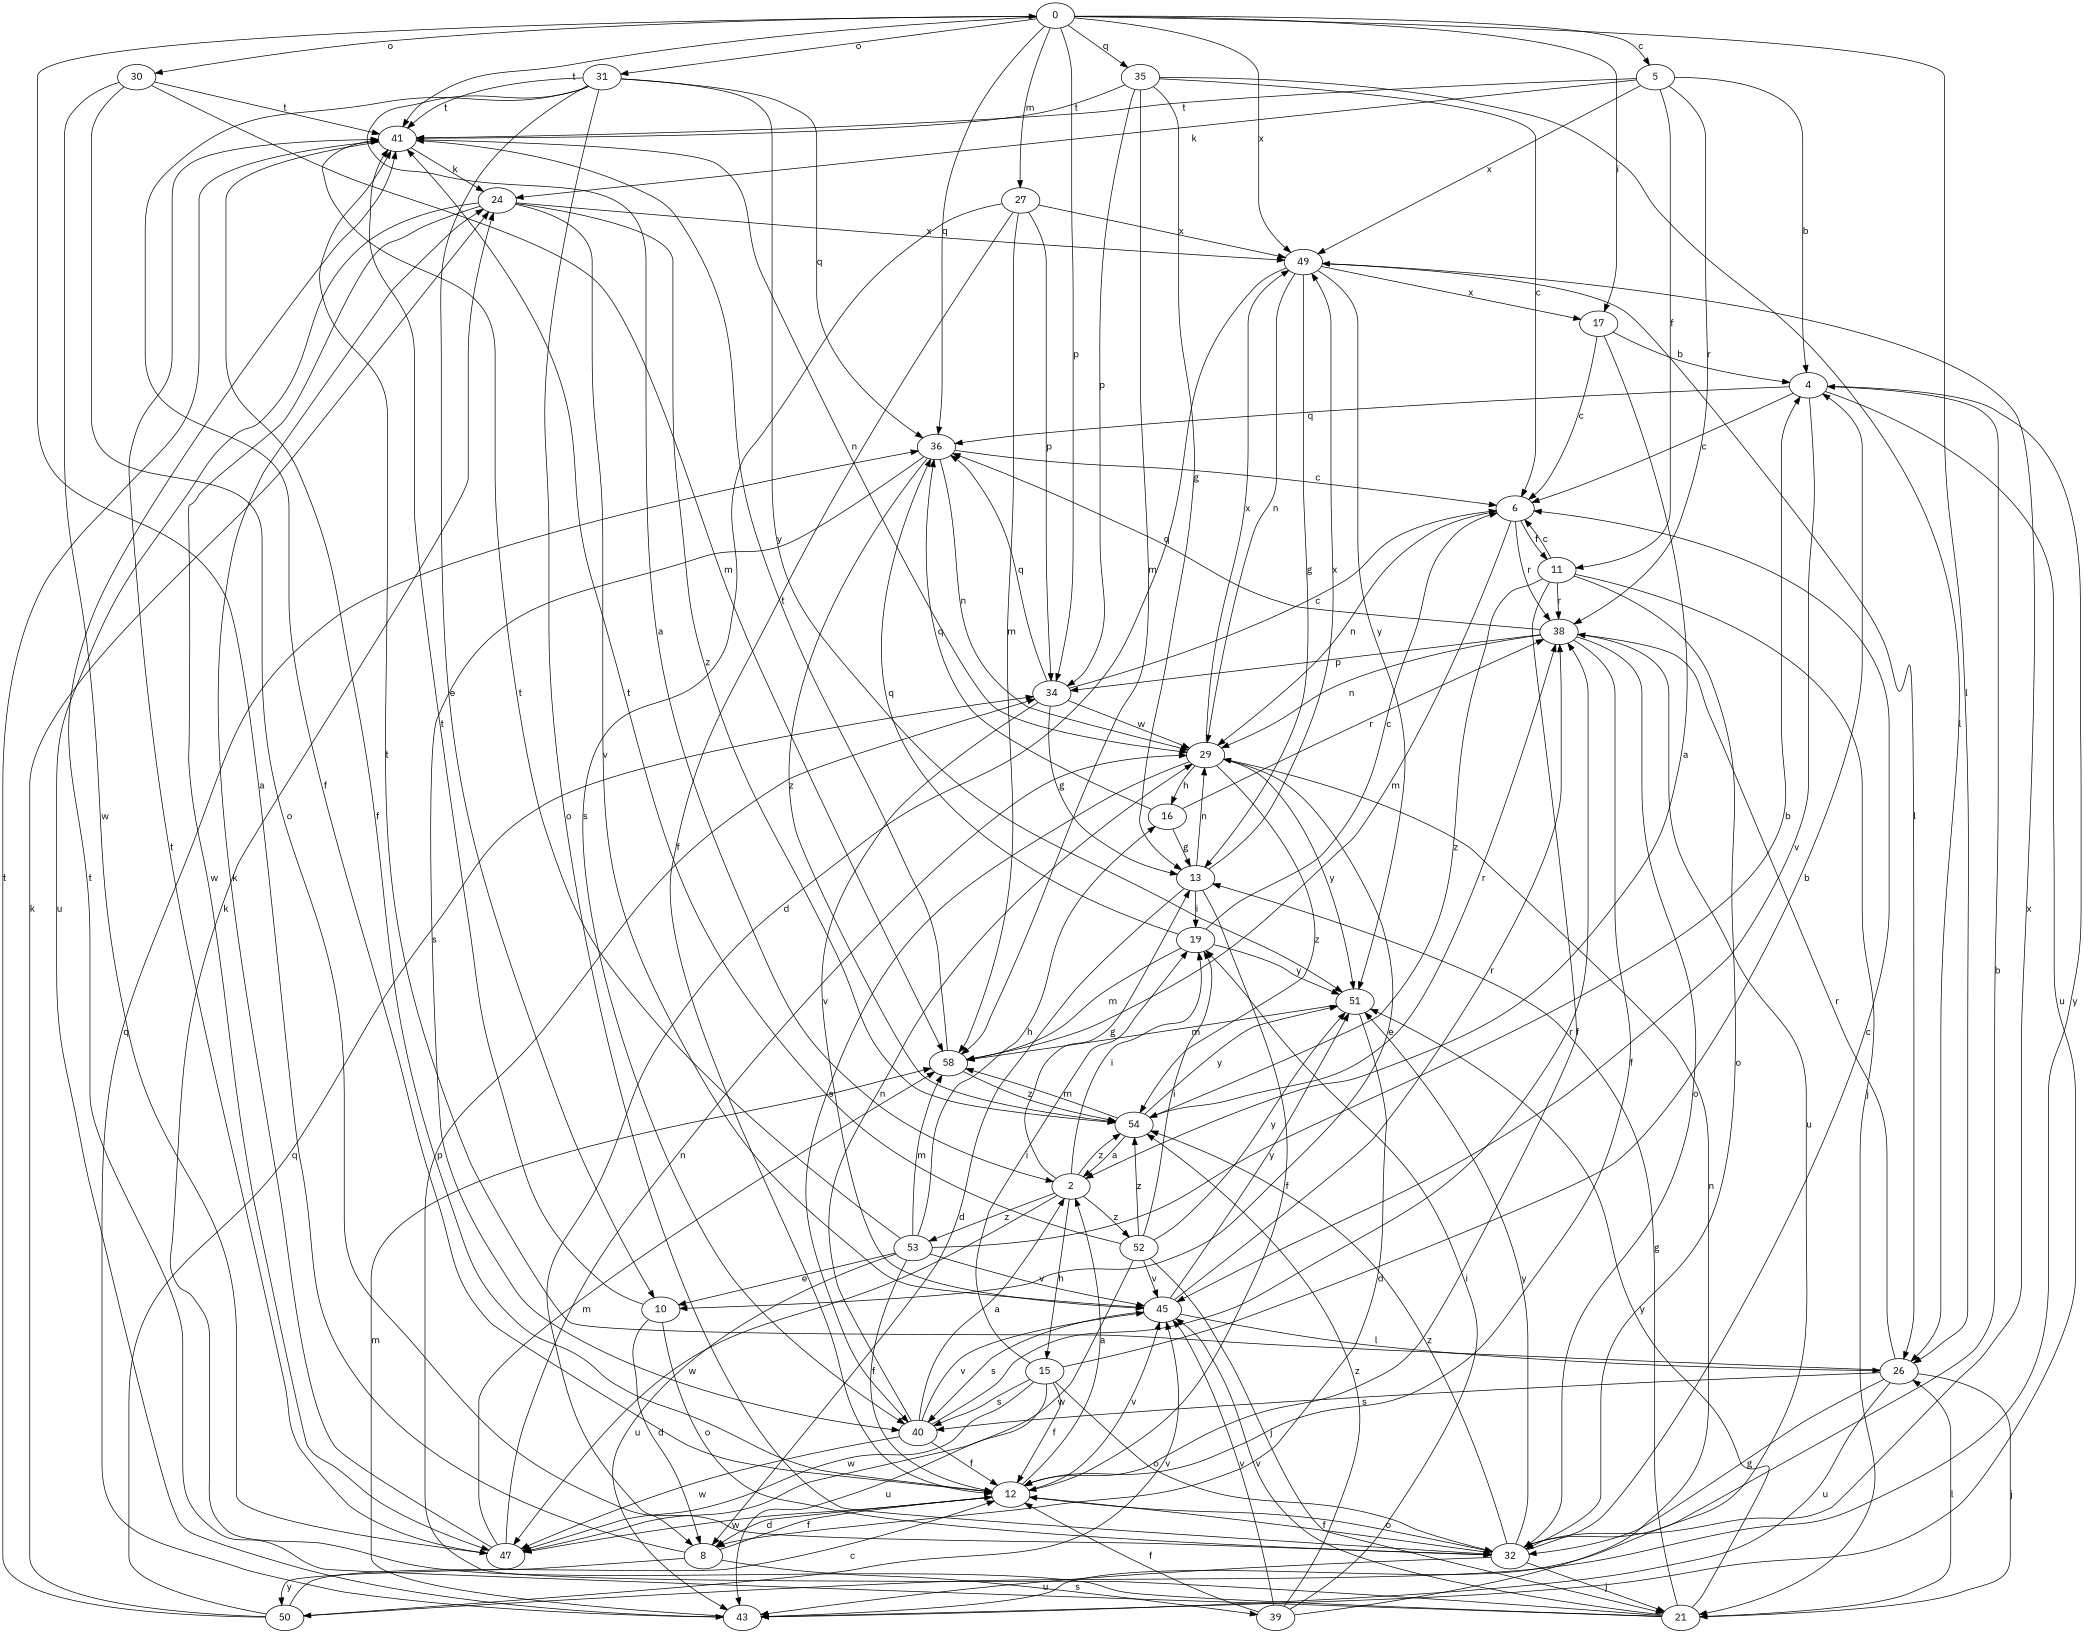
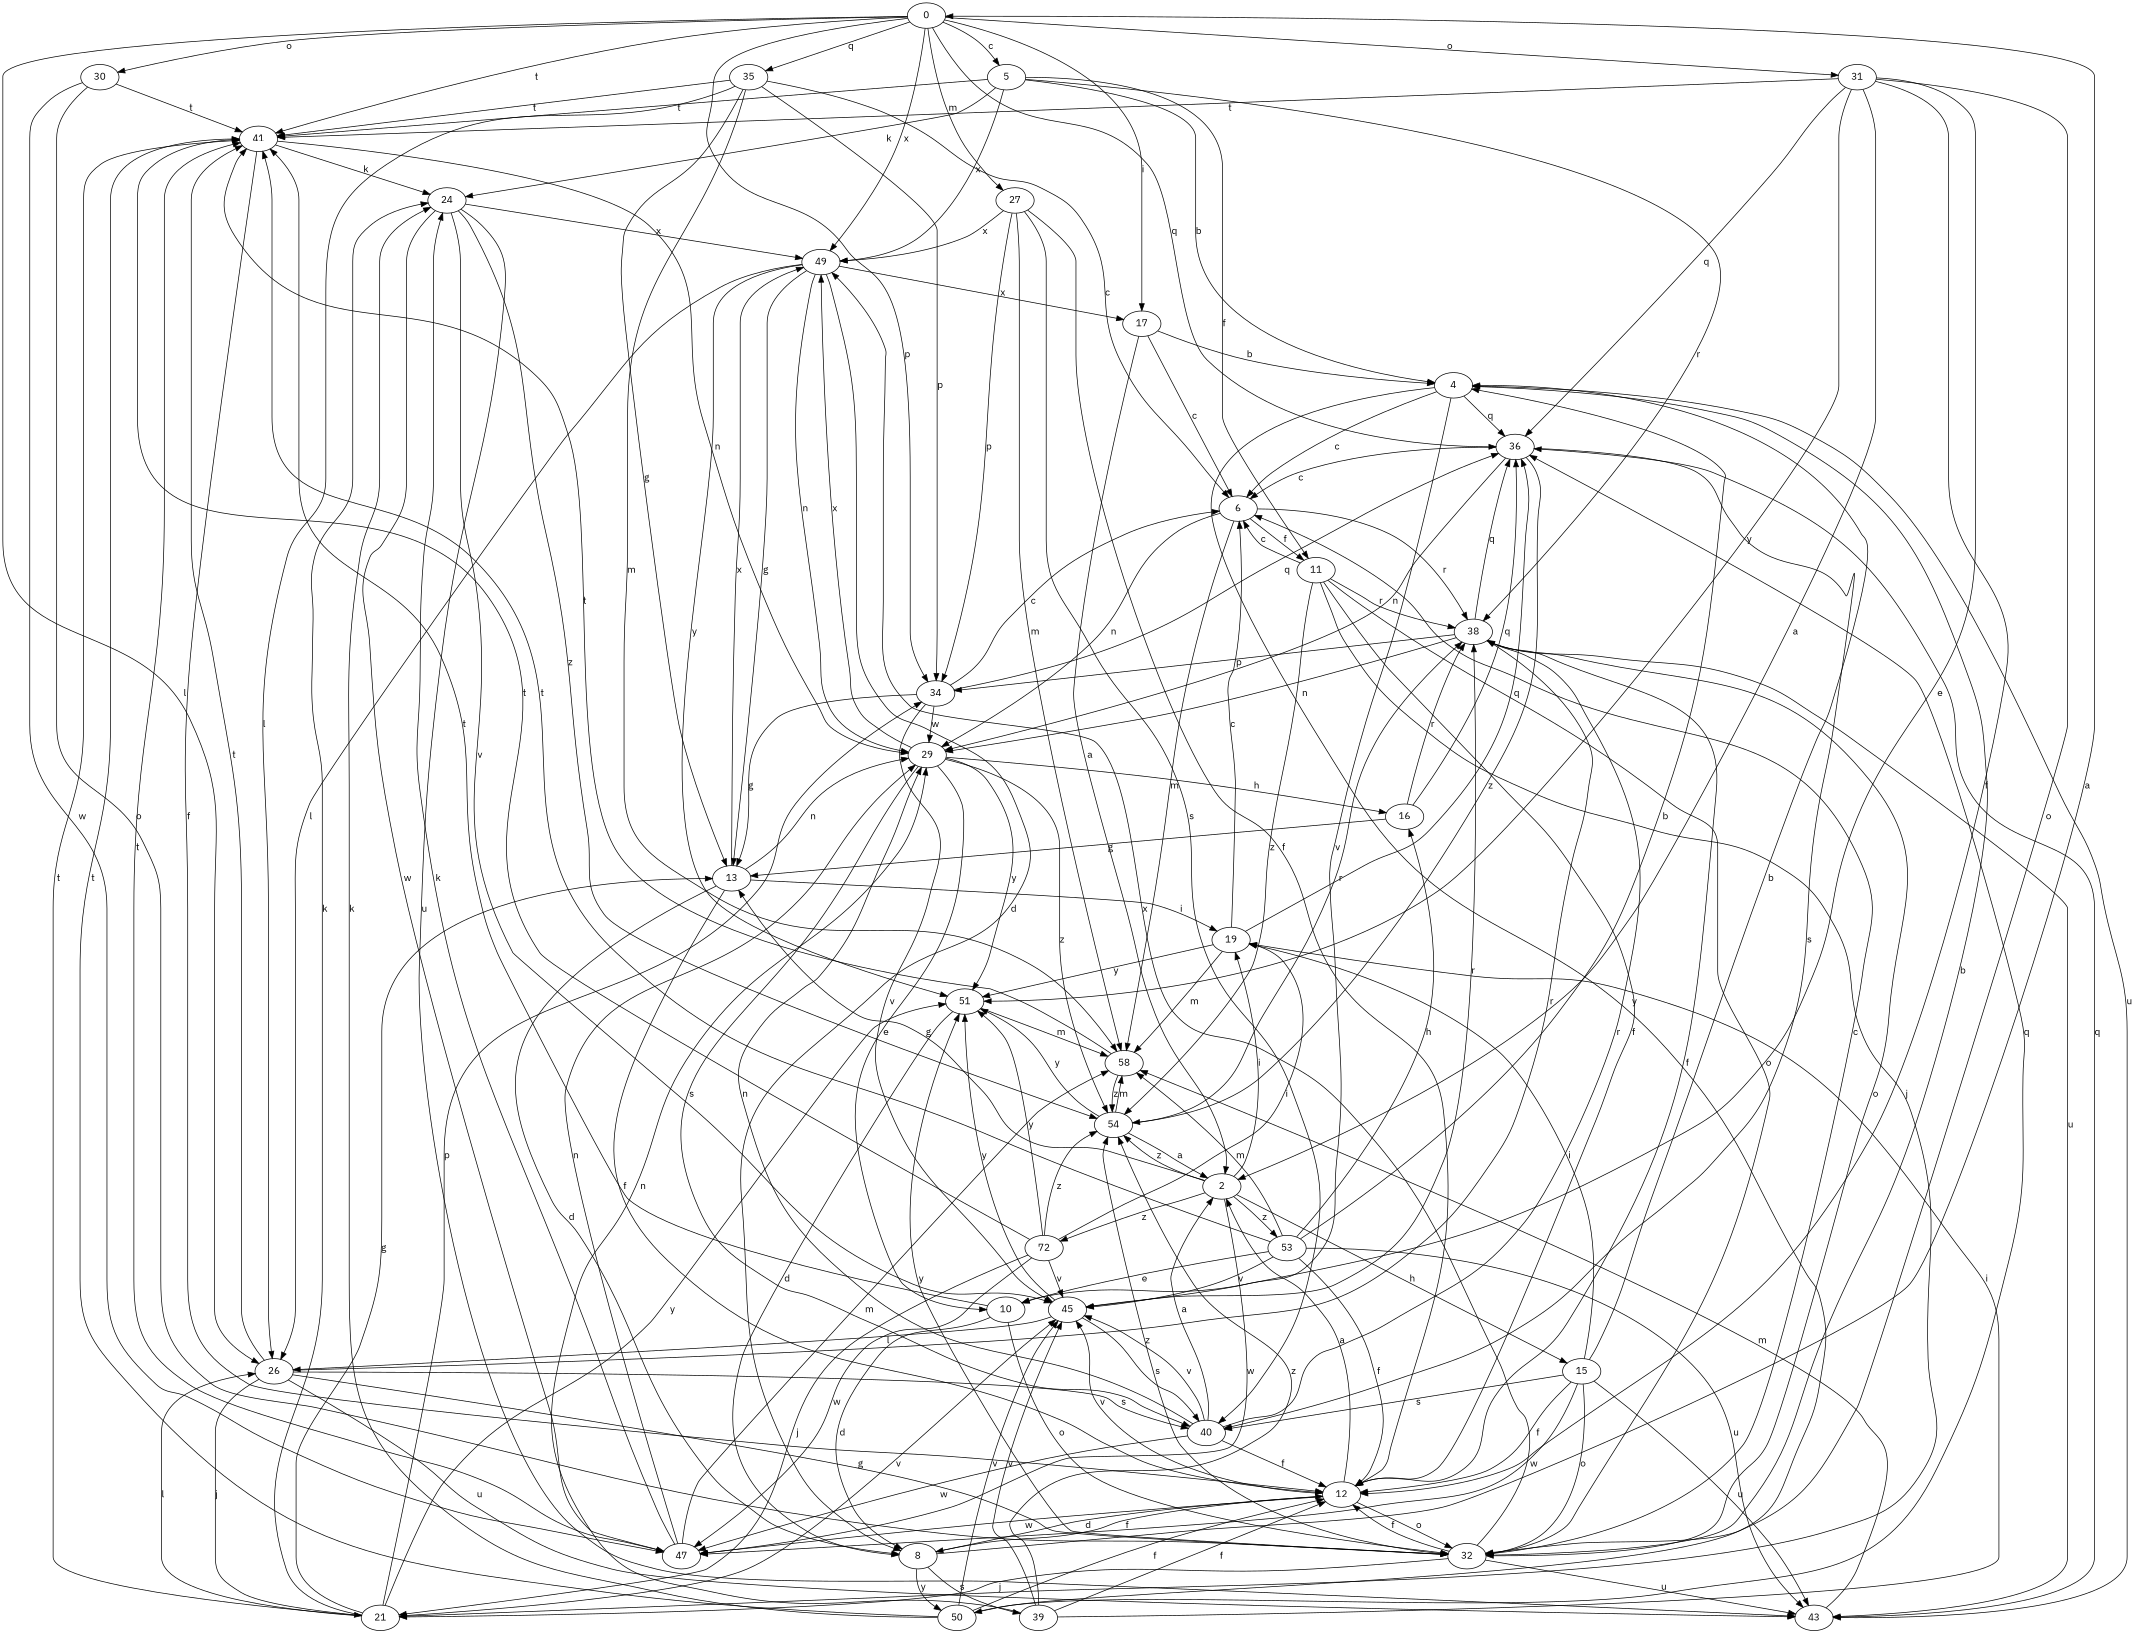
(662, 407) -> none
(371, 1019) -> (1985, 1353)
(1139, 1248) -> (1044, 1248)
(852, 1556) -> (1155, 1556)
